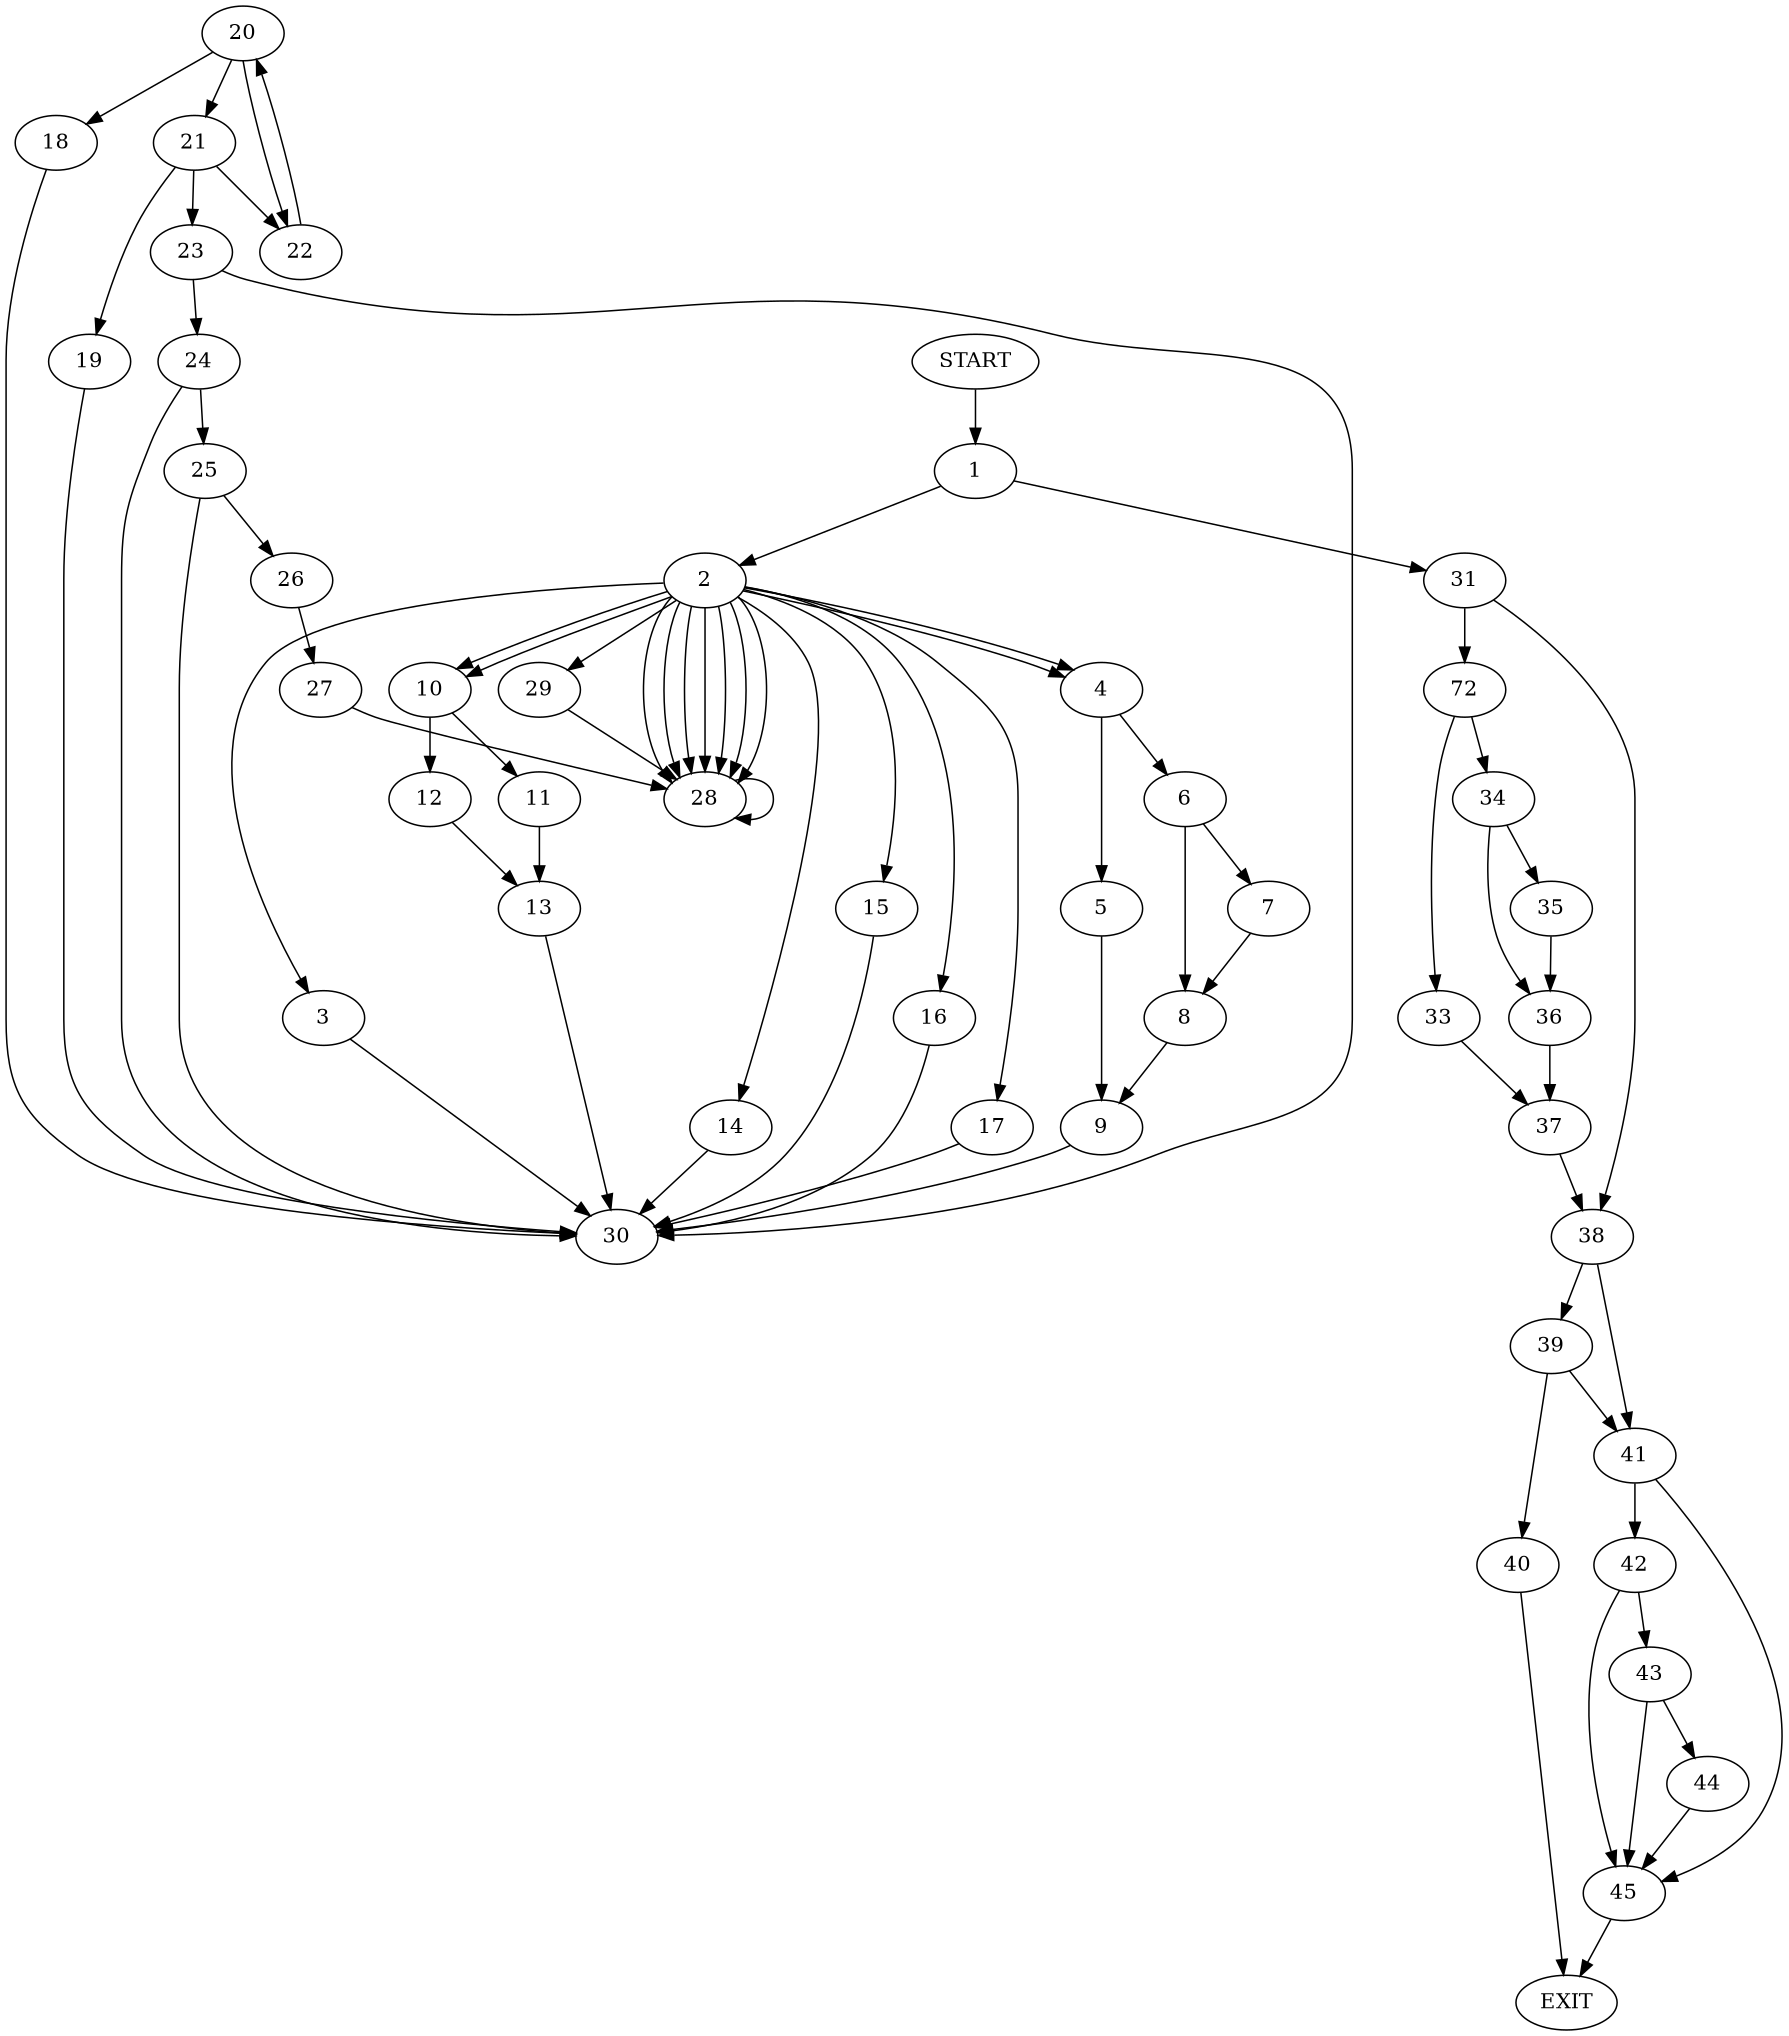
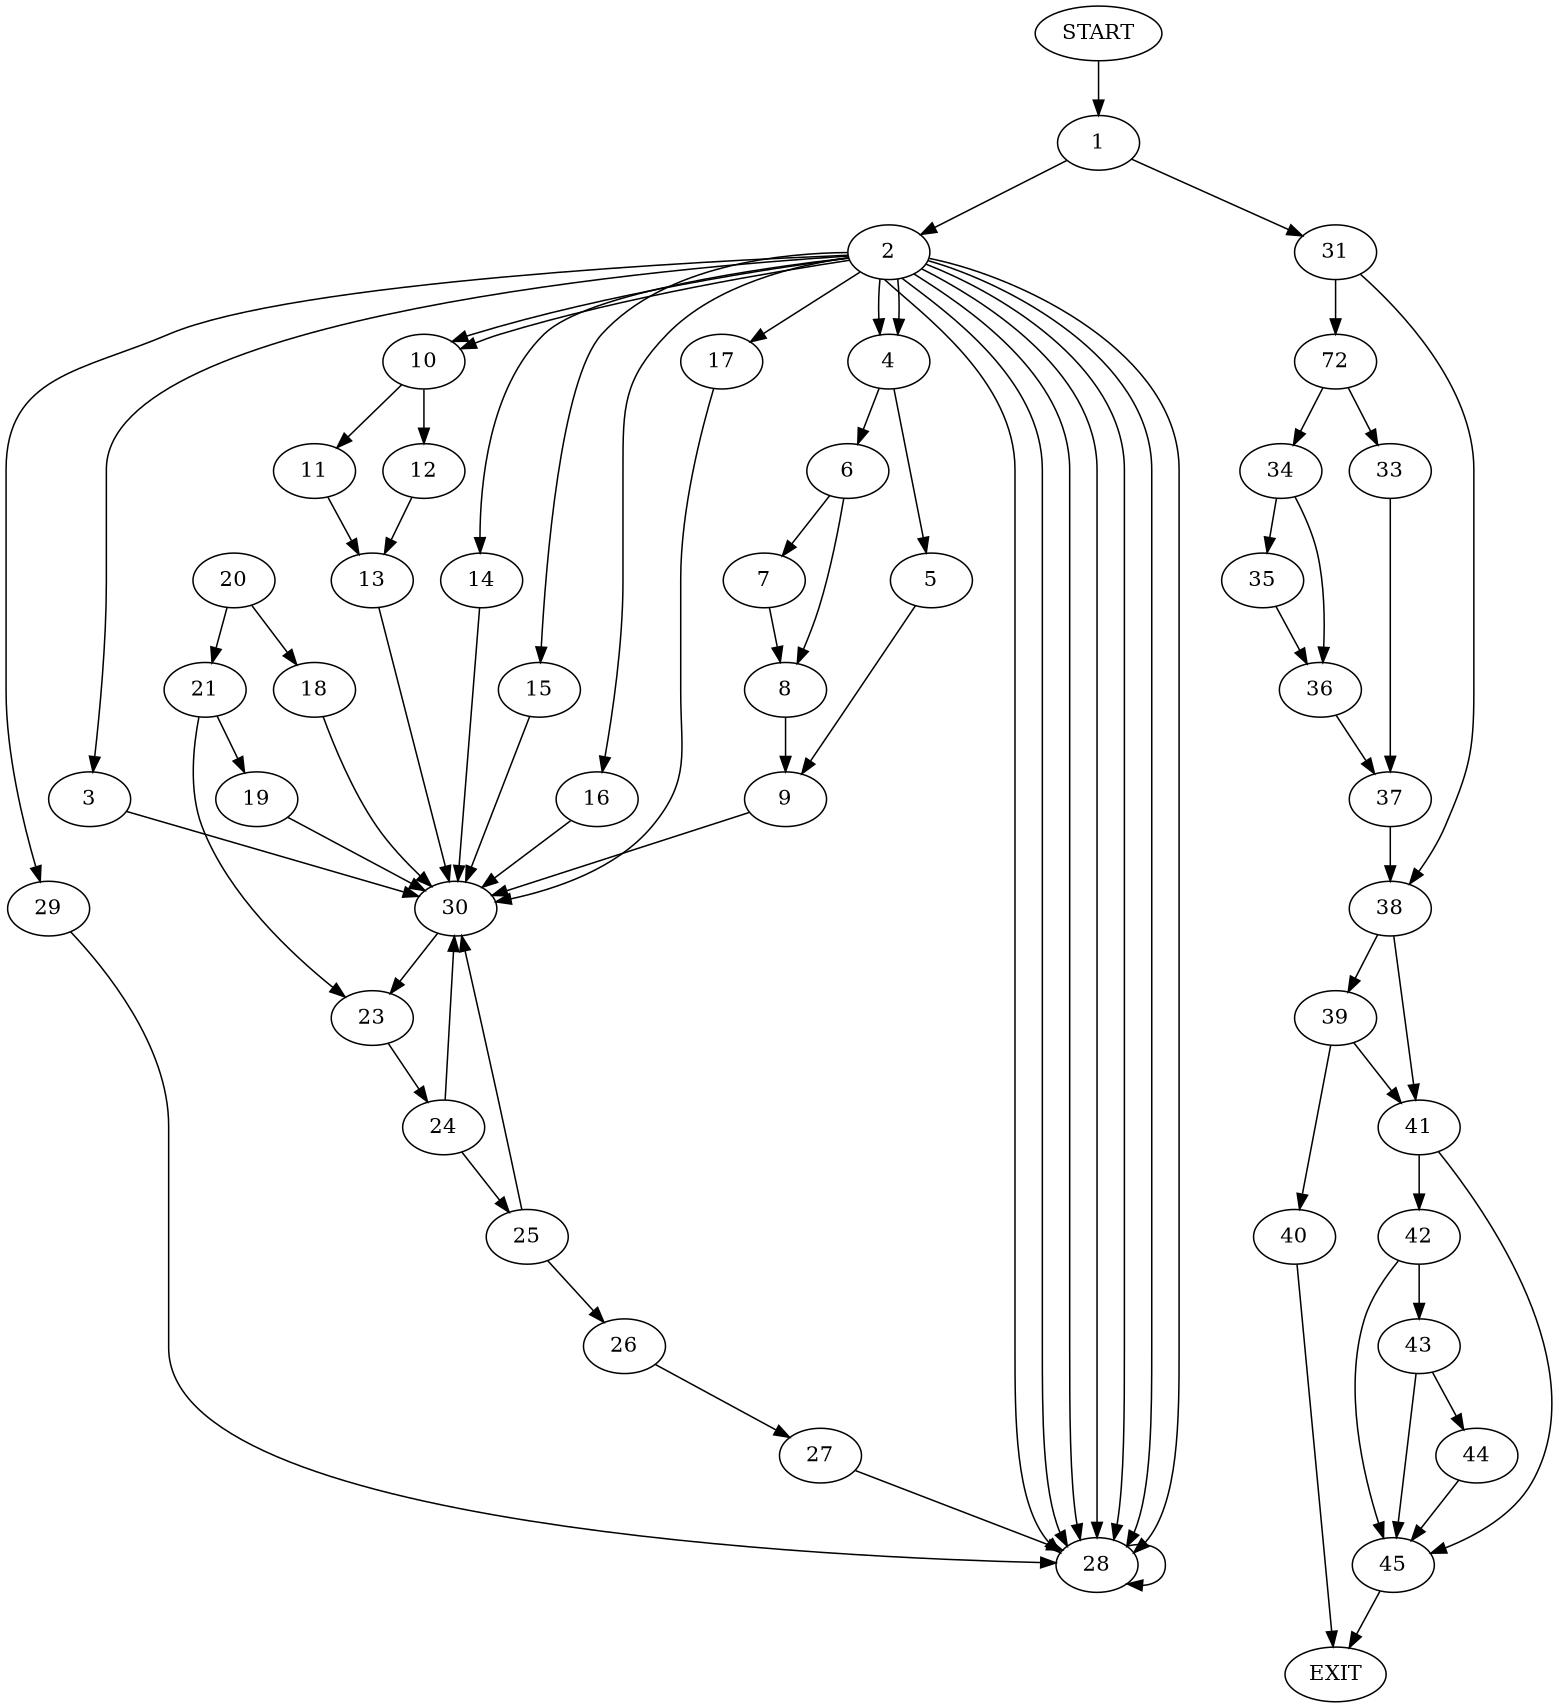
(301, 252) -> none
(1352, 518) -> (419, 957)
